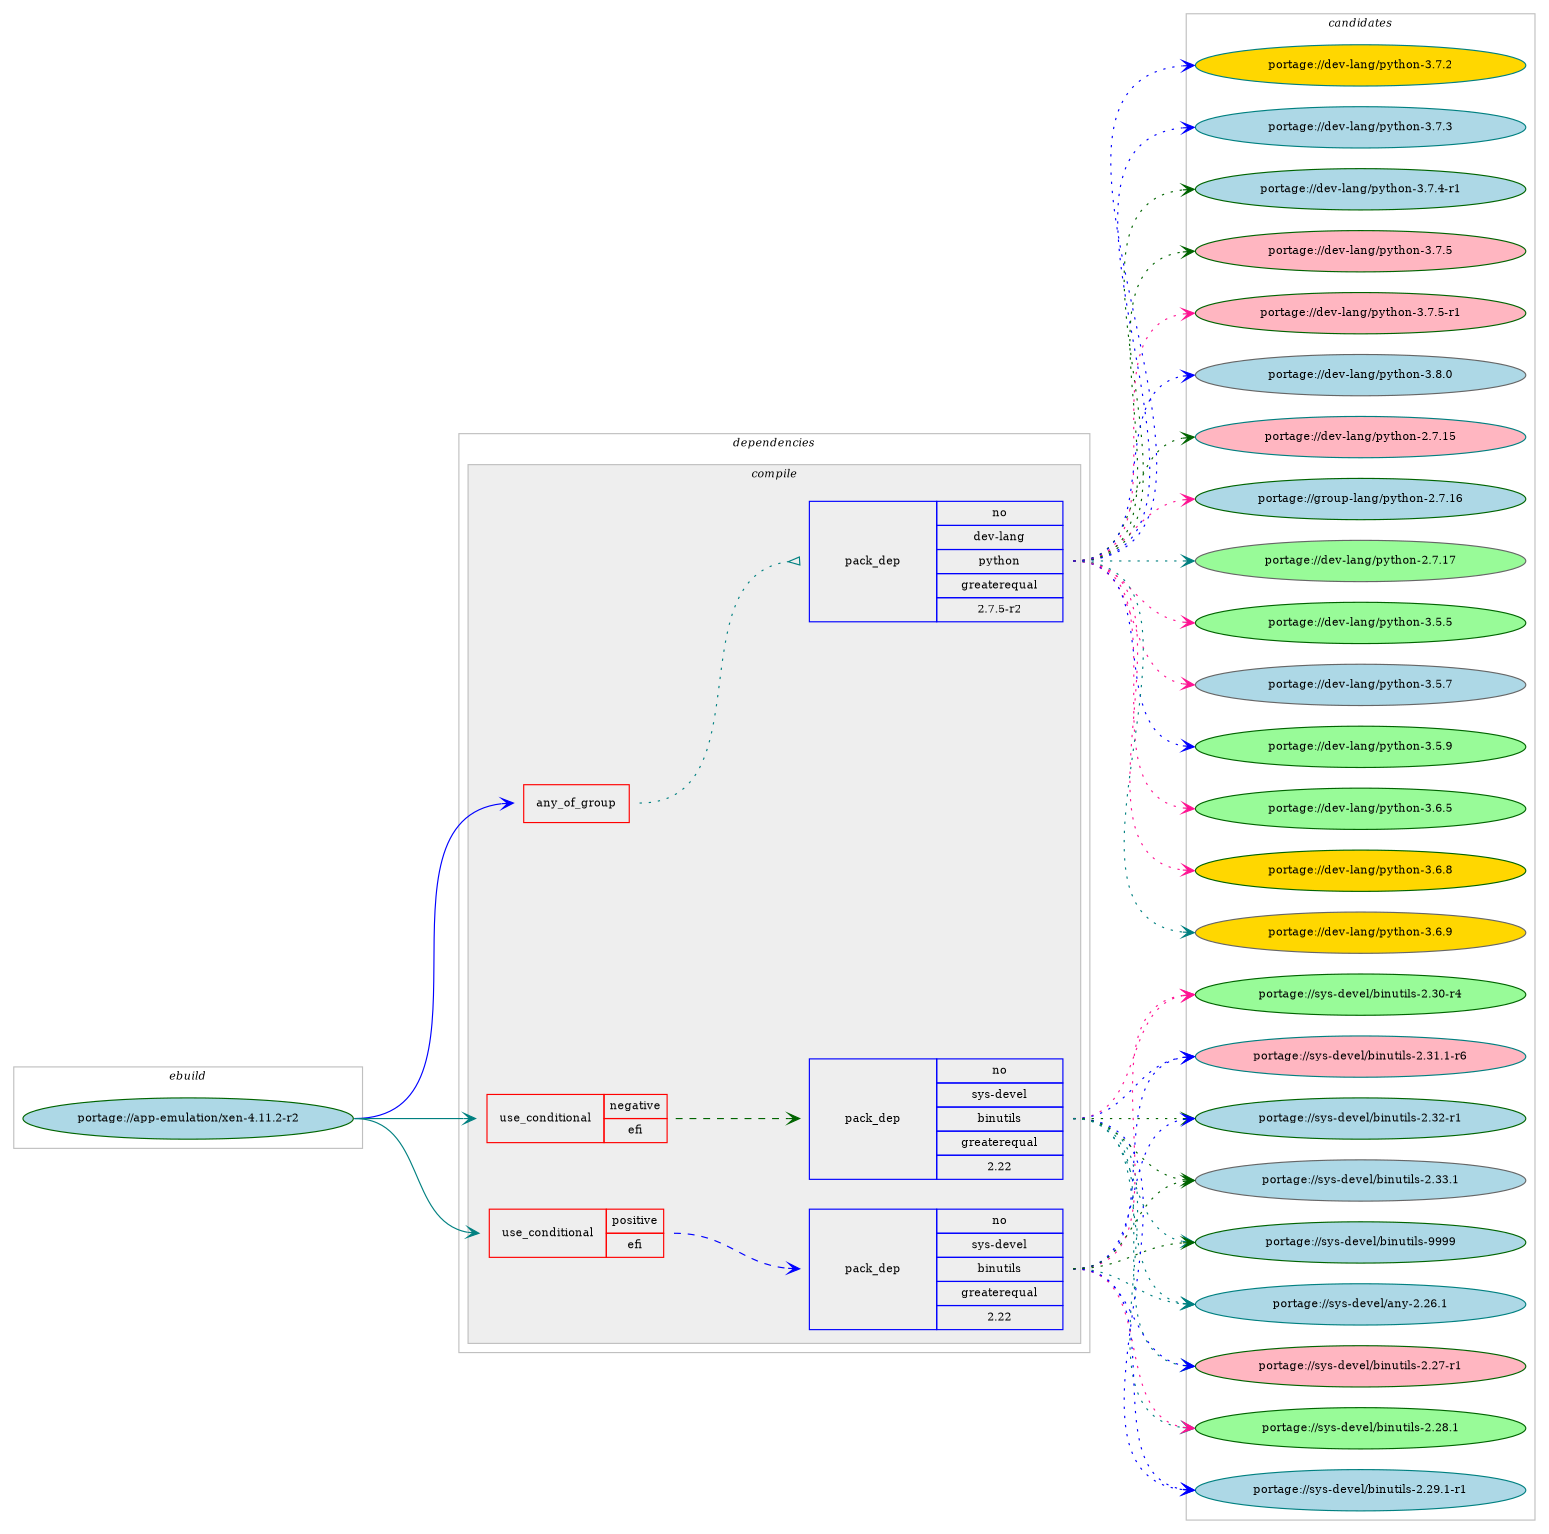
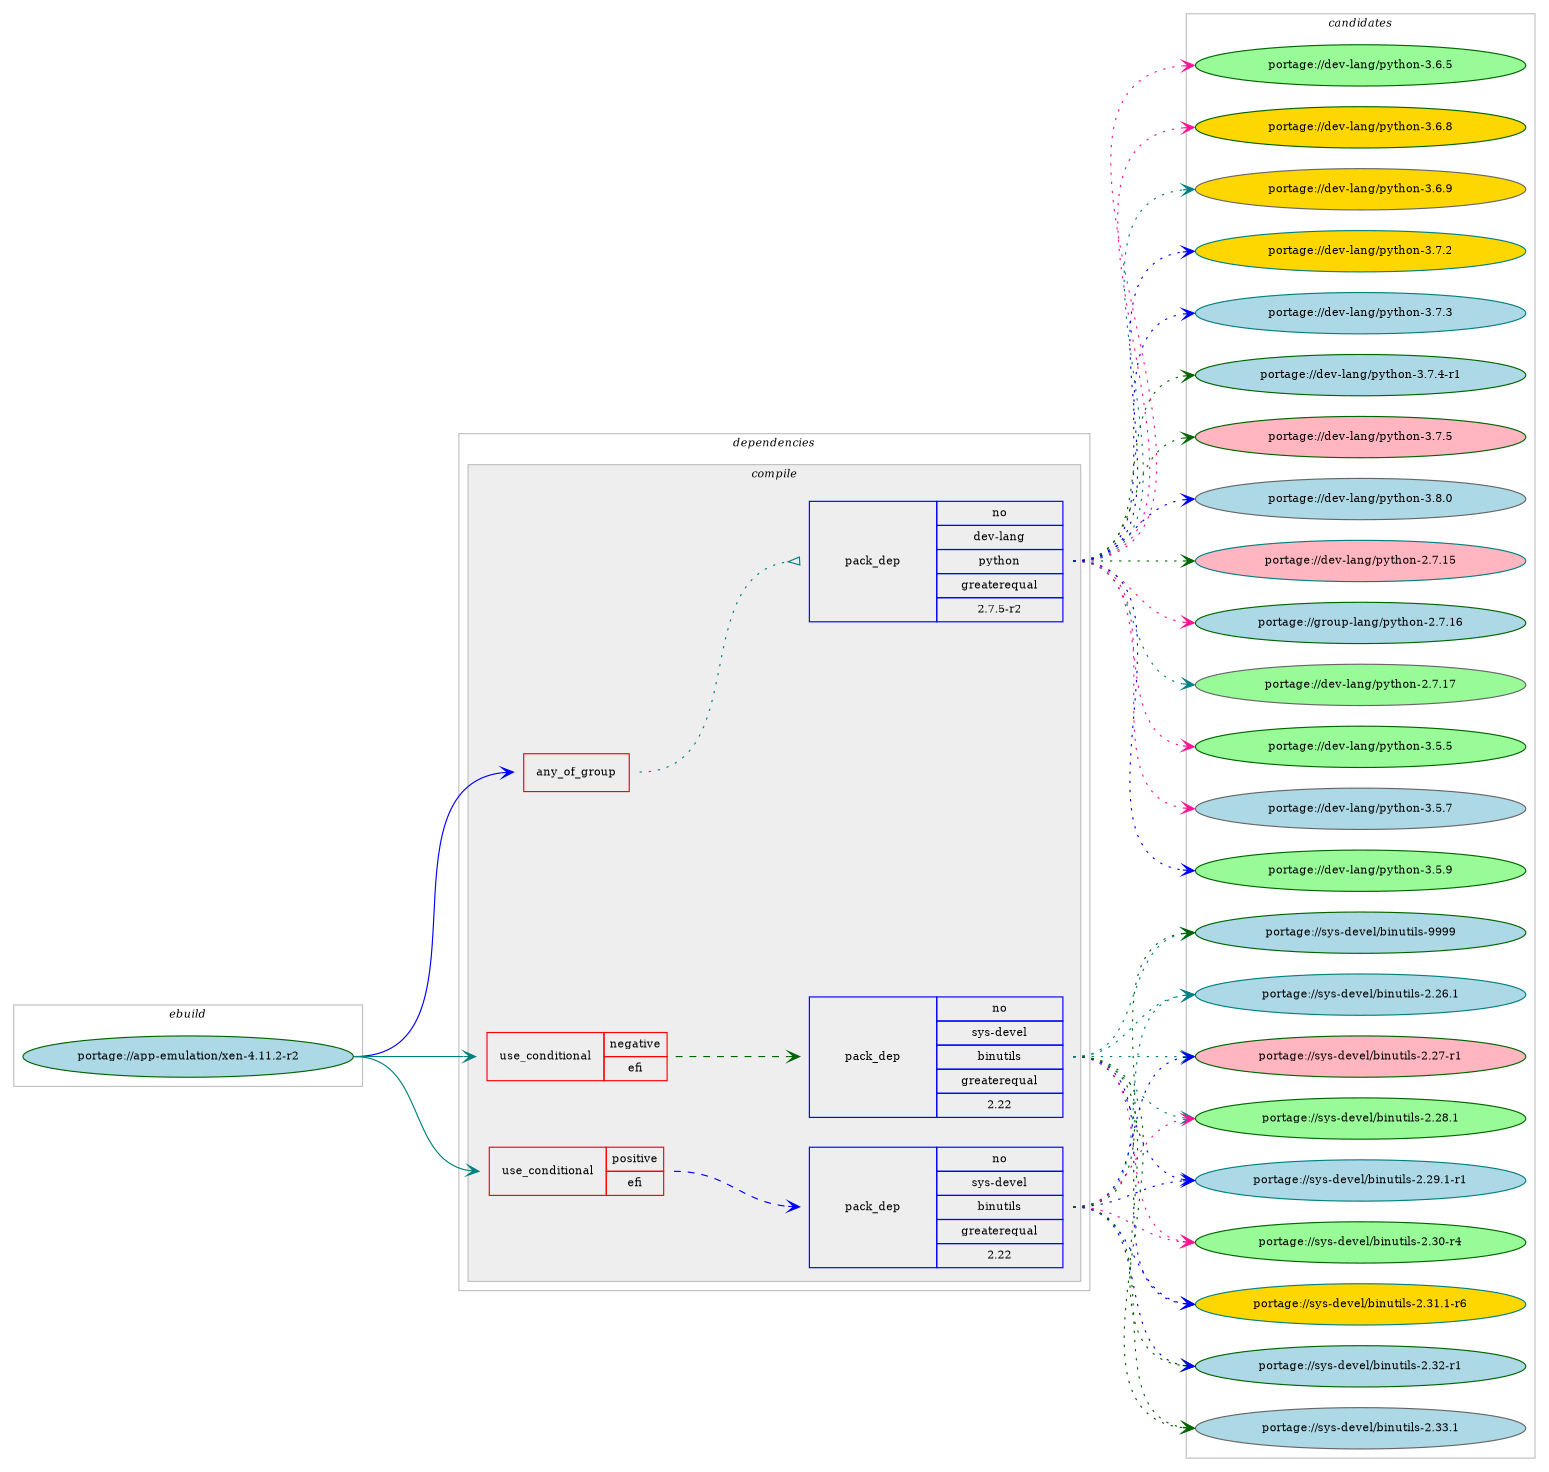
(1361, 313) -> none
(1361, 1057) -> (1361, 1304)
(1361, 1304) -> (1361, 995)
